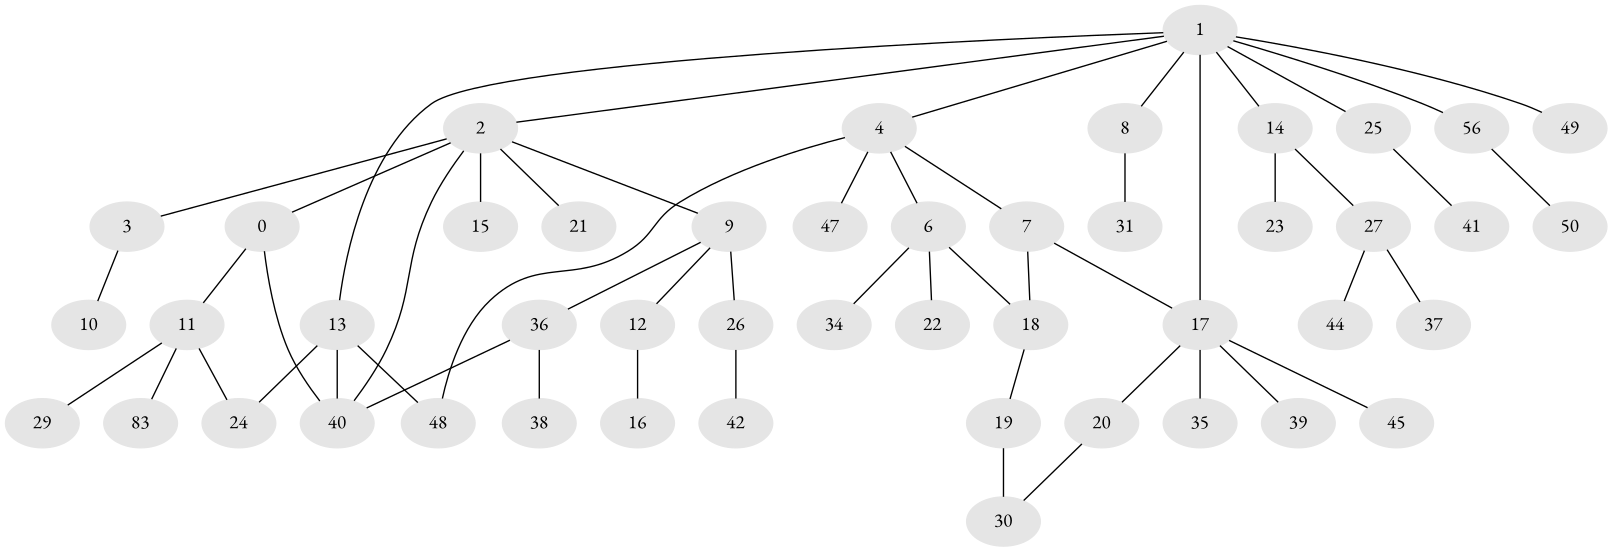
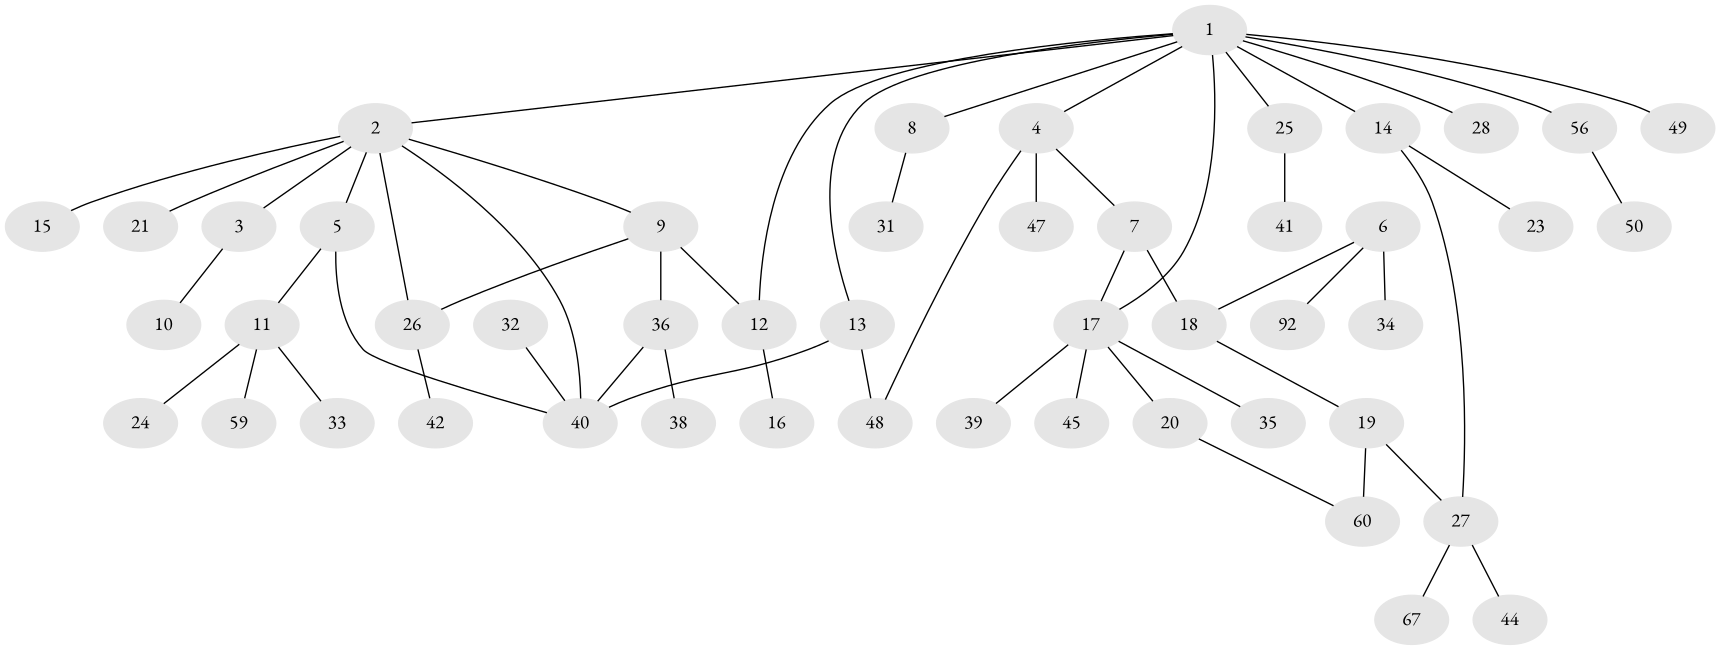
none -> (880, 80)
none -> (1481, 128)
(904, 178) -> none
(262, 227) -> (337, 227)
none -> (394, 227)
none -> (511, 325)
(932, 325) -> (1287, 325)
(1434, 325) -> (1412, 620)
(288, 374) -> none
(42, 423) -> (239, 423)
(141, 423) -> (337, 423)
none -> (1414, 472)
(1003, 522) -> (1363, 522)
